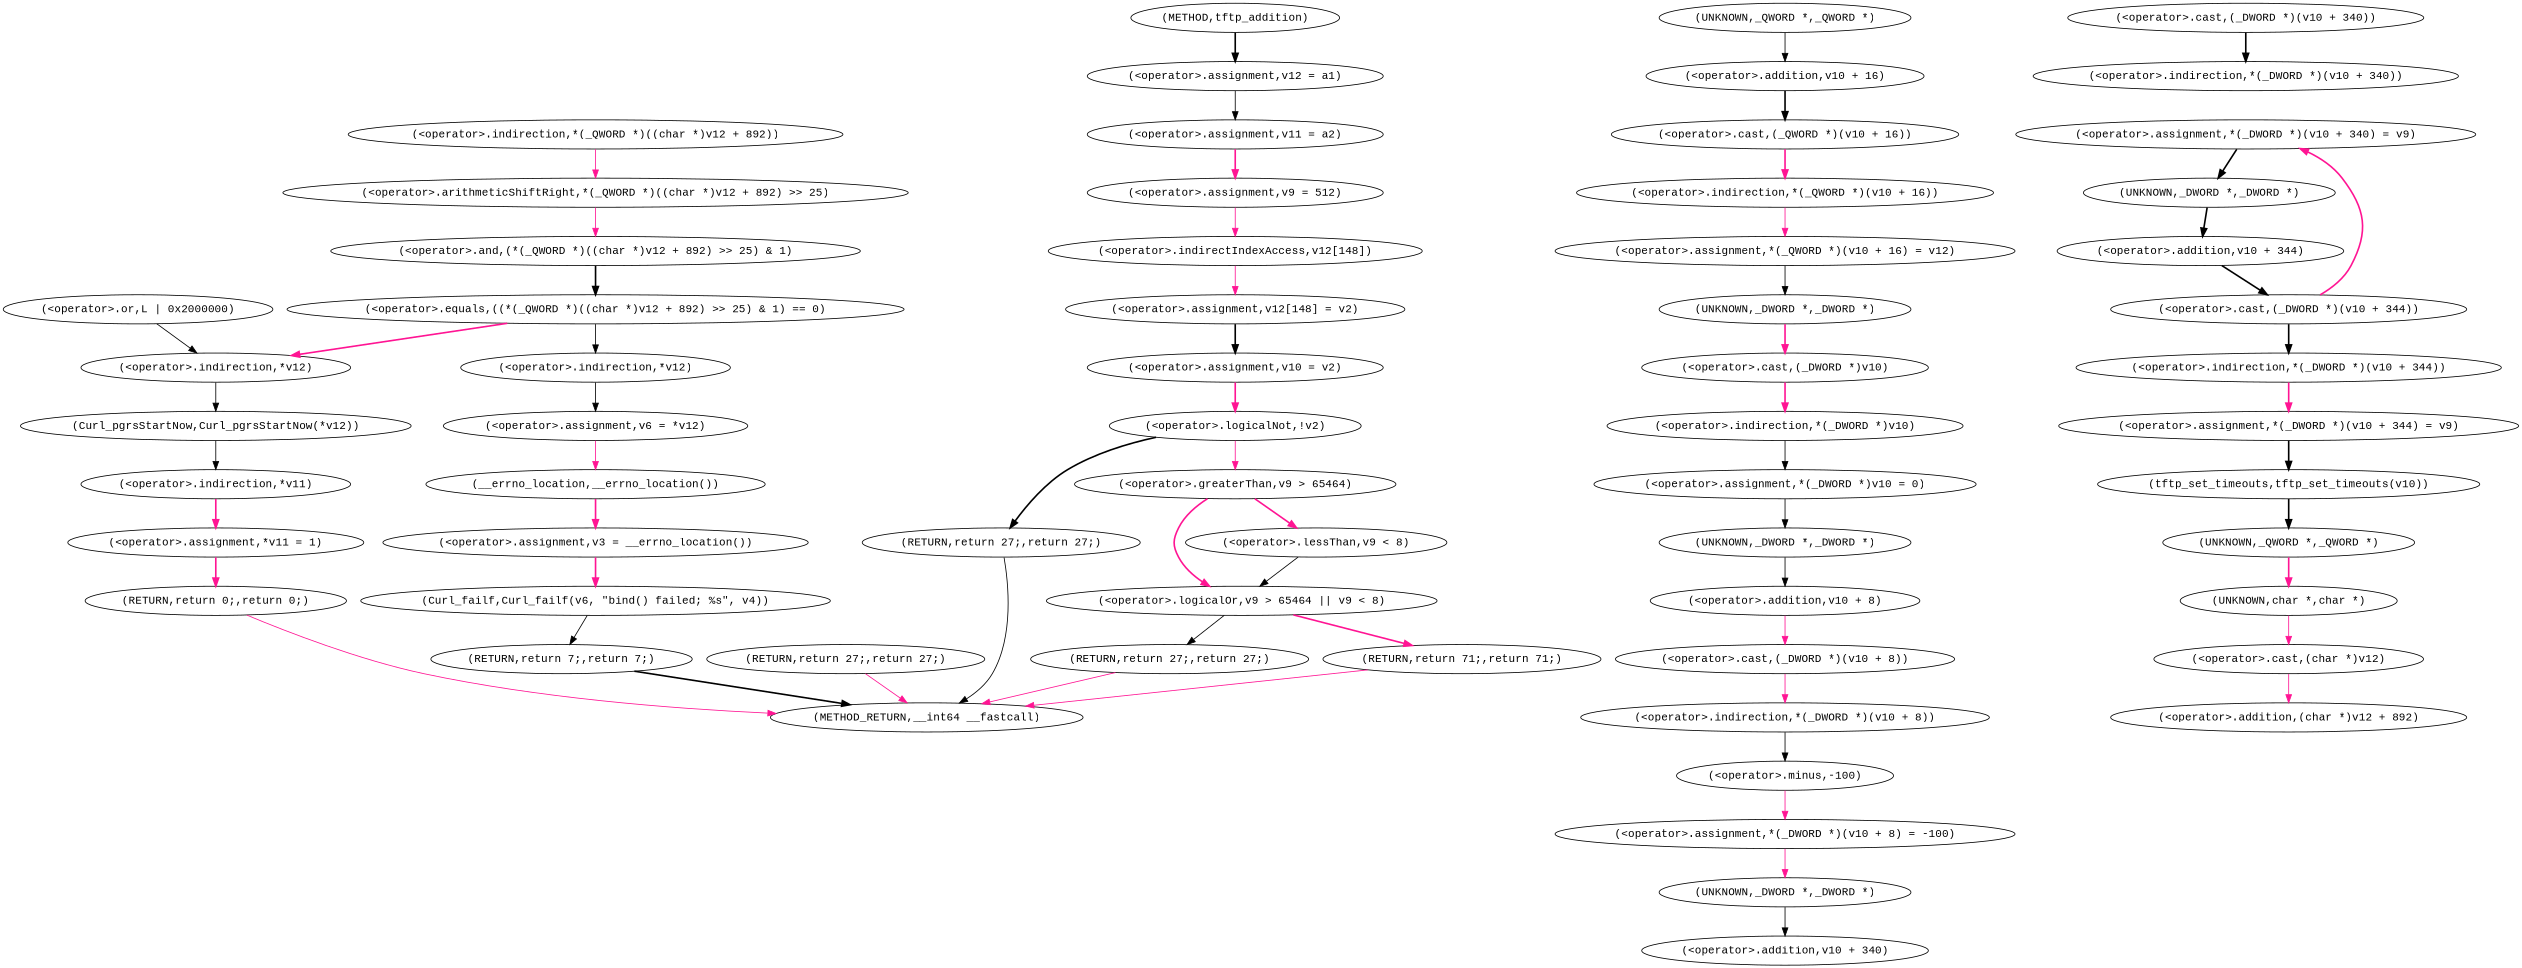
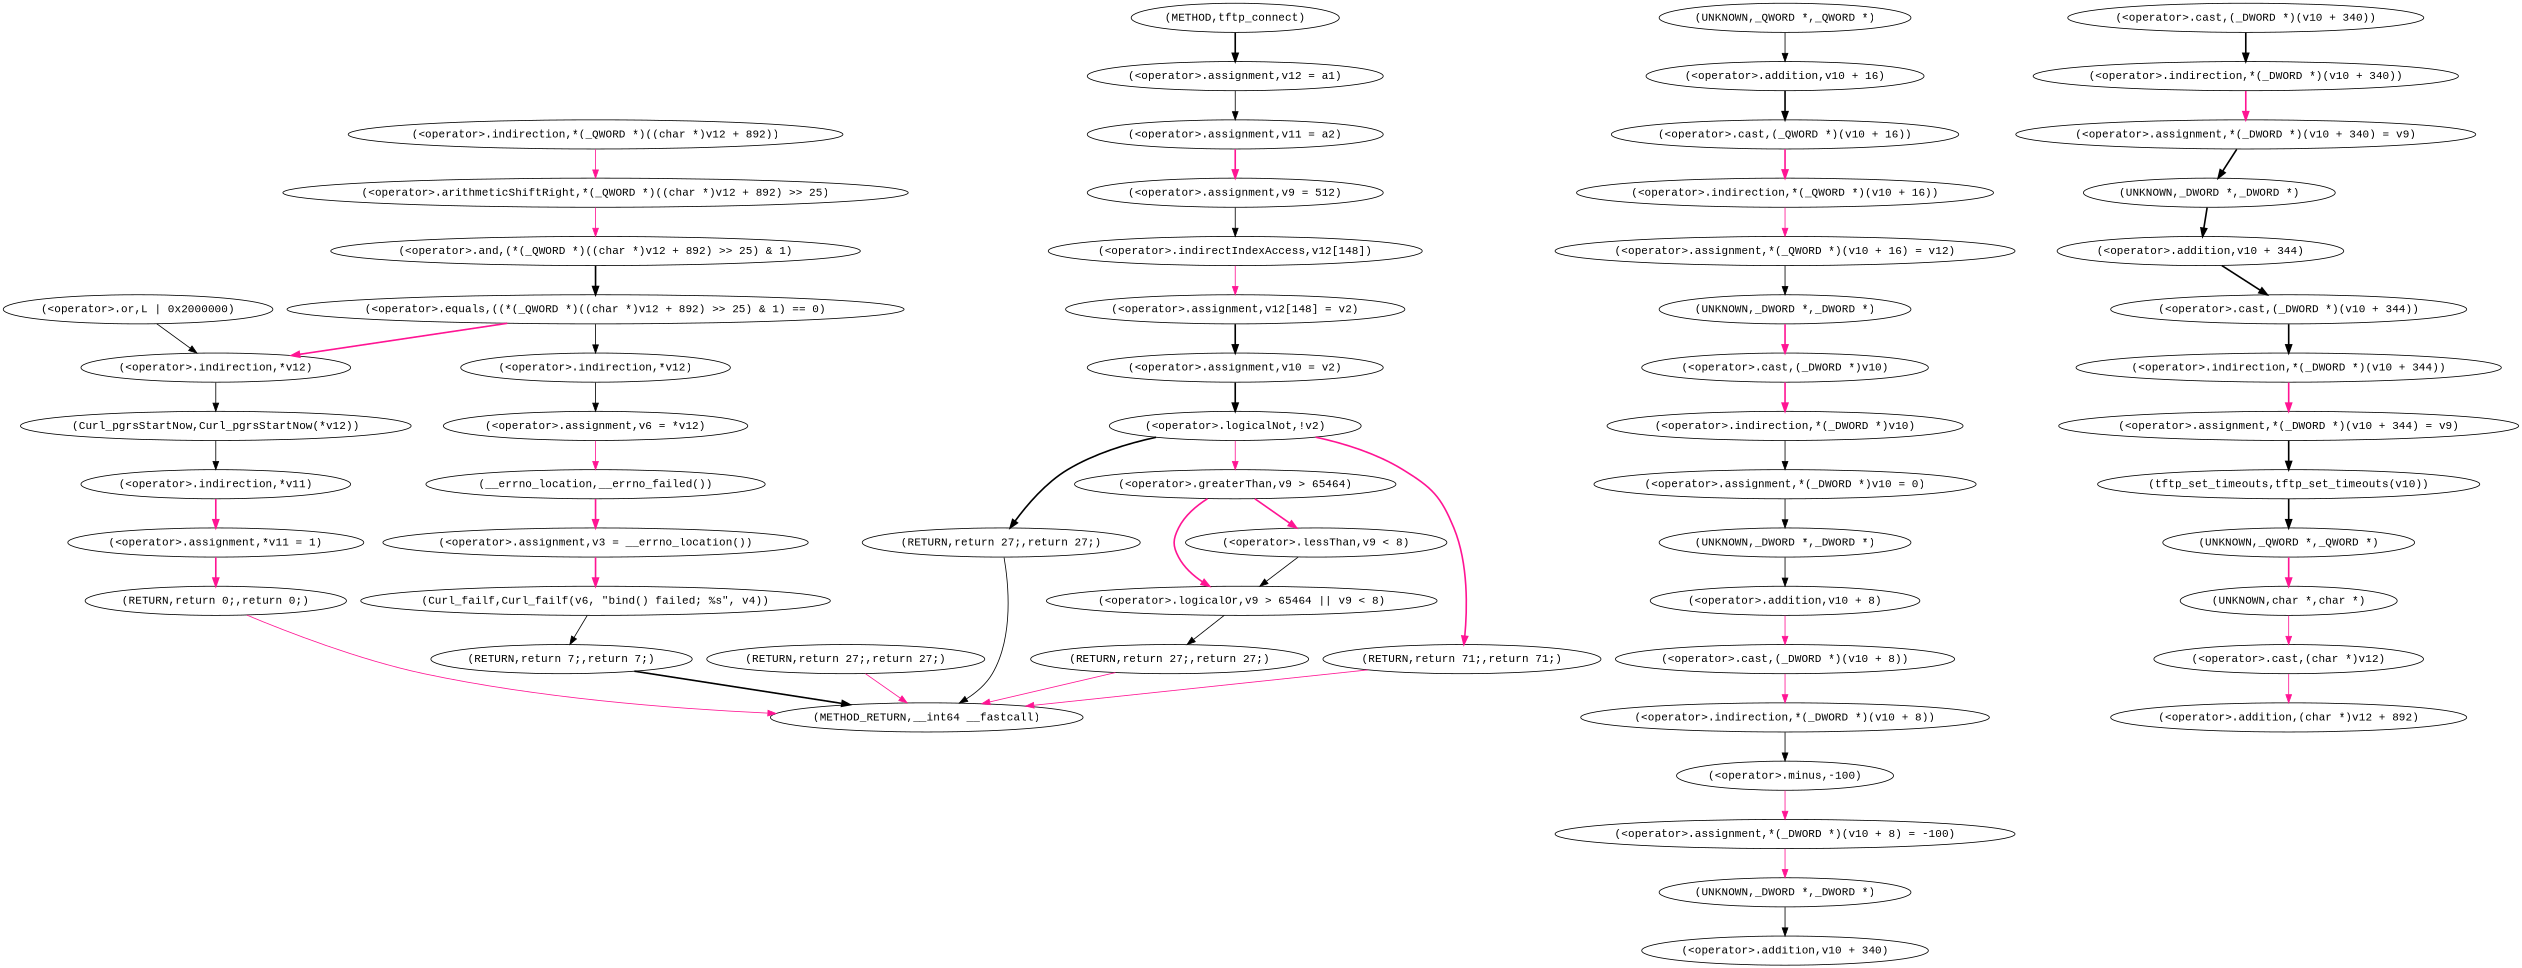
(1235, 18) -> (1235, 18)
(1235, 218) -> (1235, 218)
(2362, 220) -> (2246, 101)
(1235, 393) -> (1235, 393)
(596, 484) -> (596, 484)
(1349, 629) -> (1439, 500)
